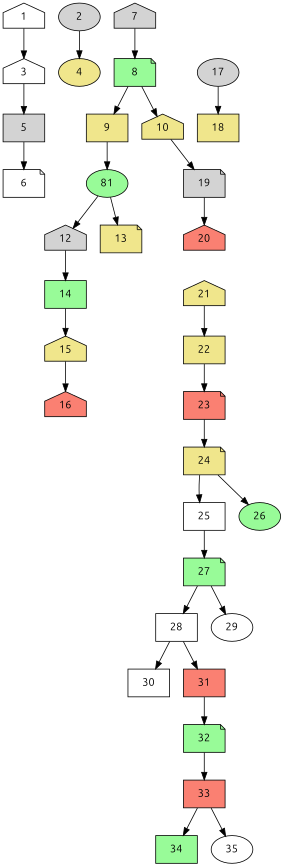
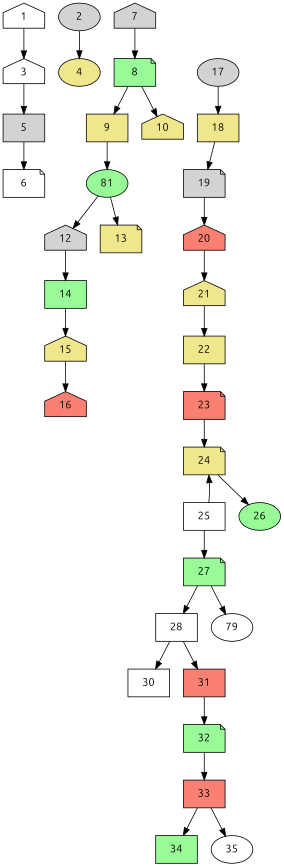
(180, 151) -> (212, 152)
none -> (204, 262)
(199, 485) -> (209, 493)
(232, 627) -> (232, 627)
